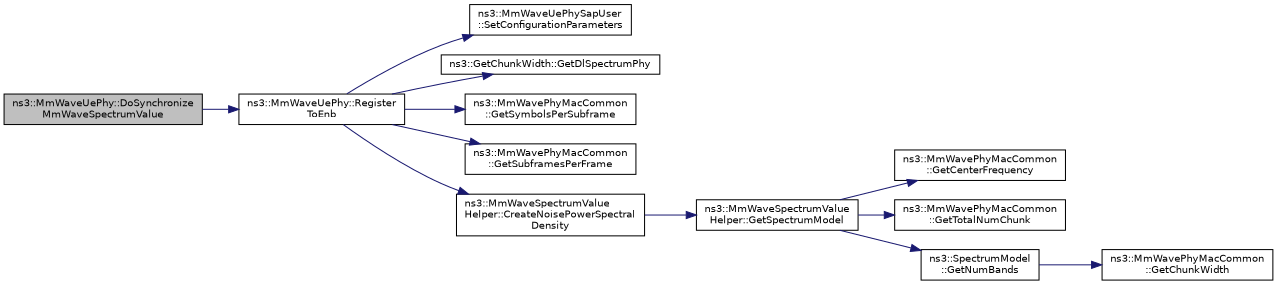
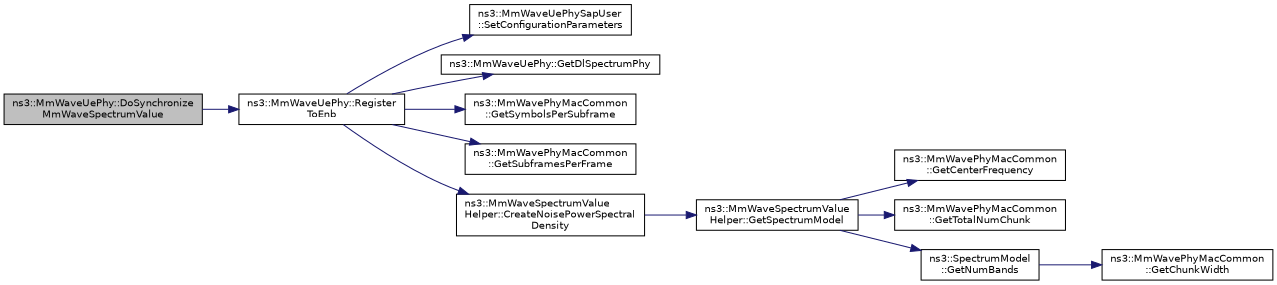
(551, 65) -> (551, 65)
